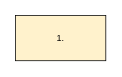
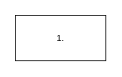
(60, 38) -> (60, 38)
